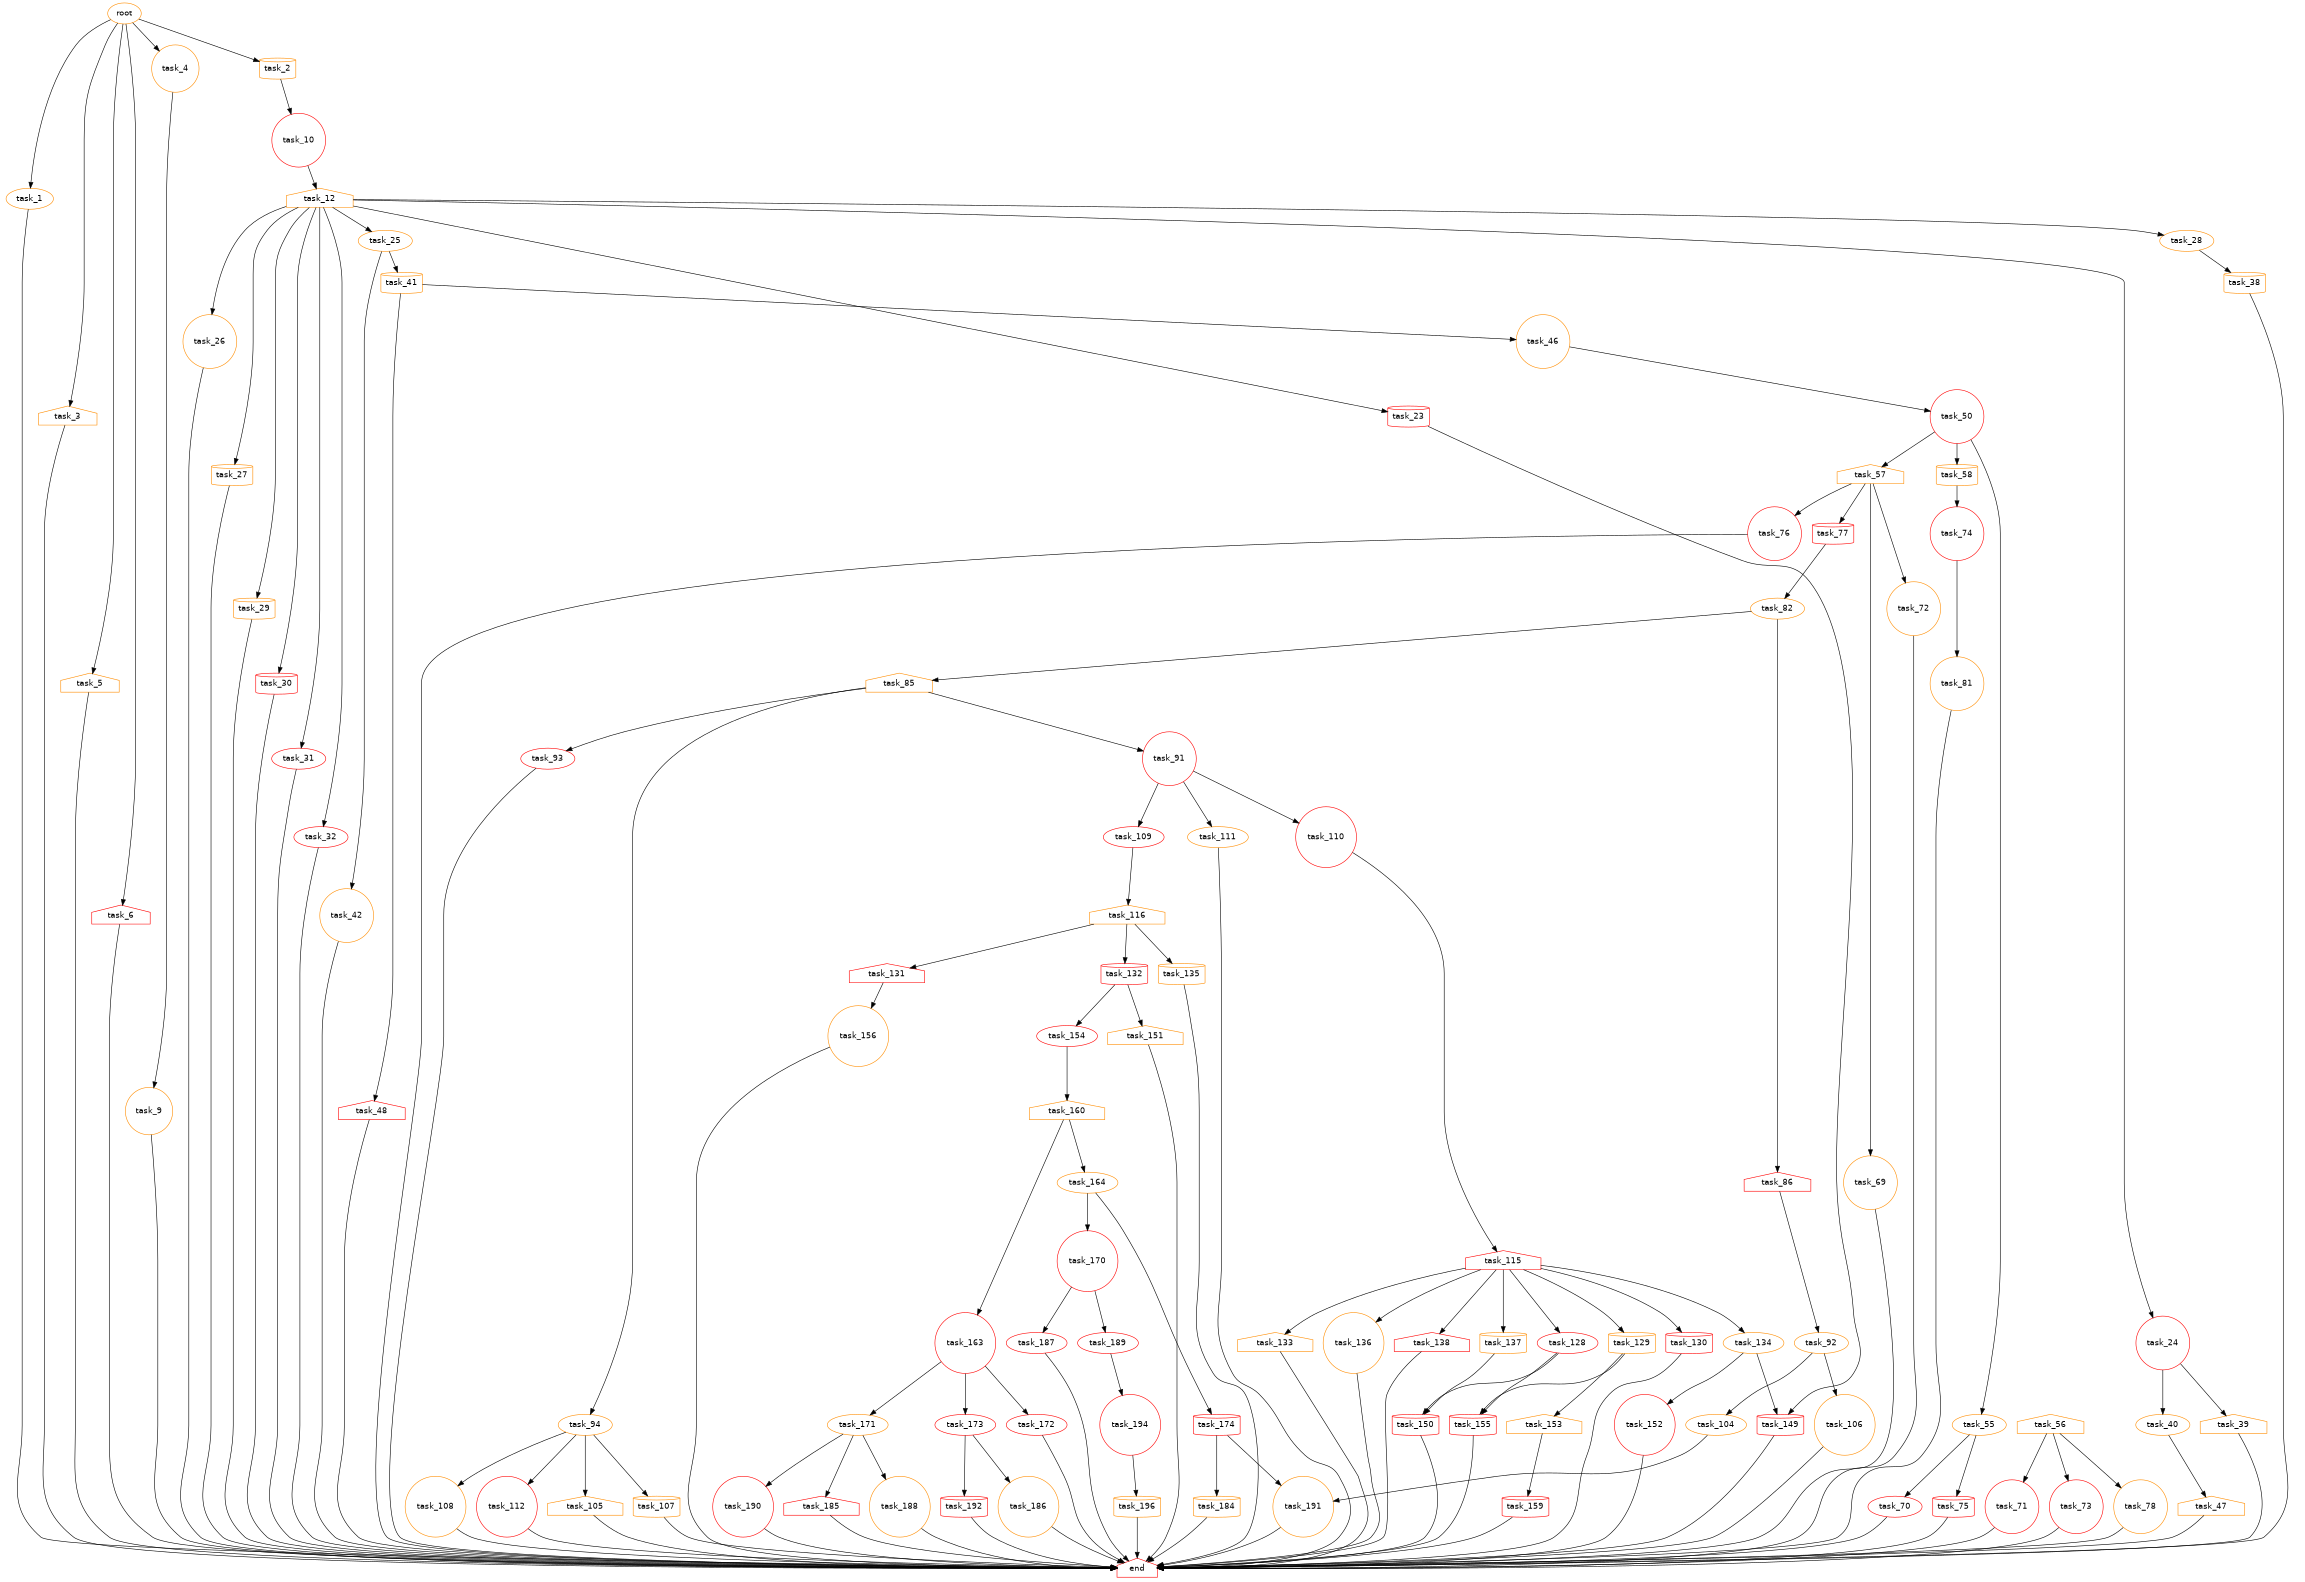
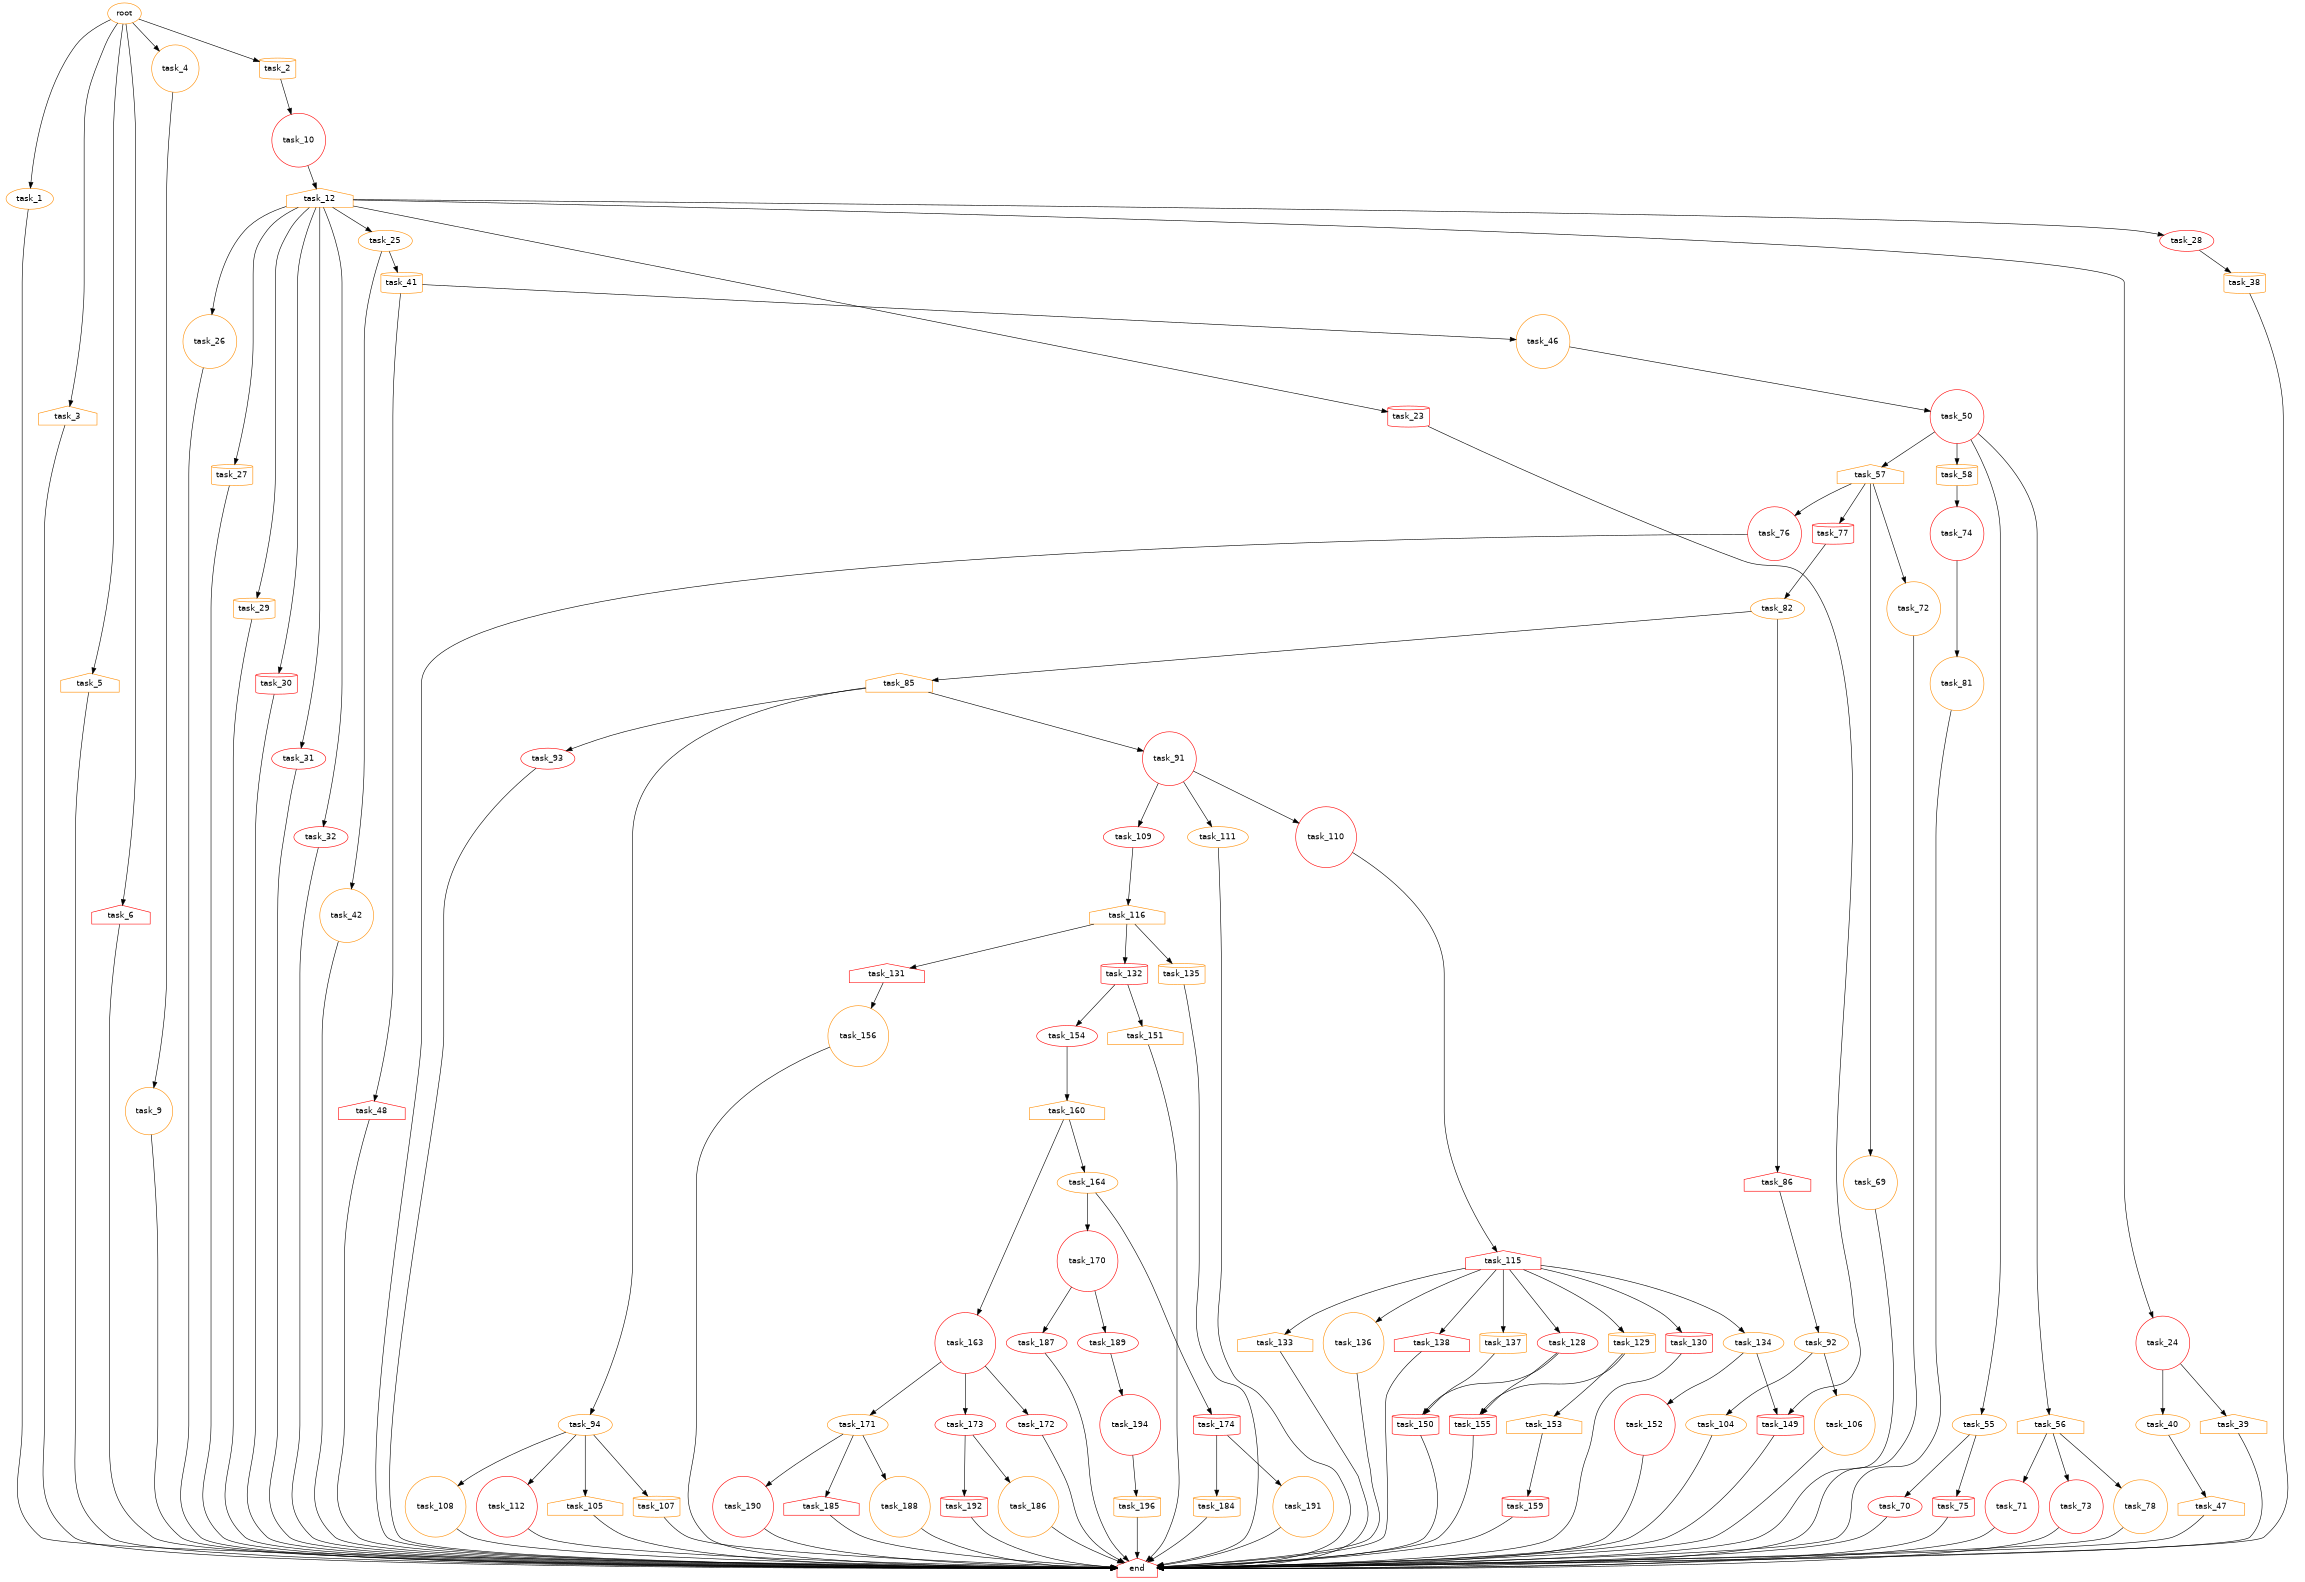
(2187, 241) -> (2187, 241)
none -> (2037, 912)
(1527, 1474) -> (1613, 1542)
